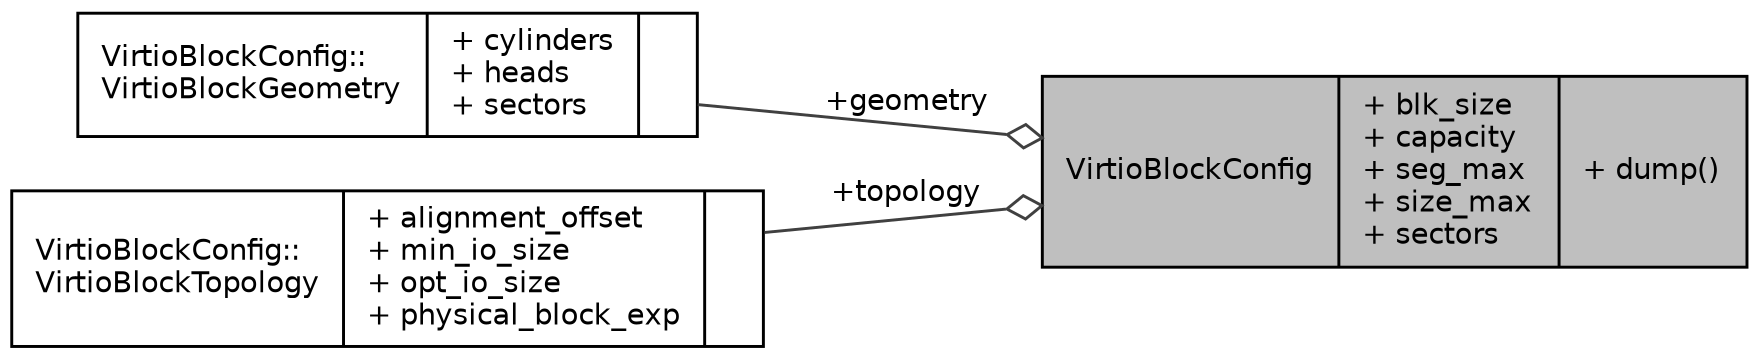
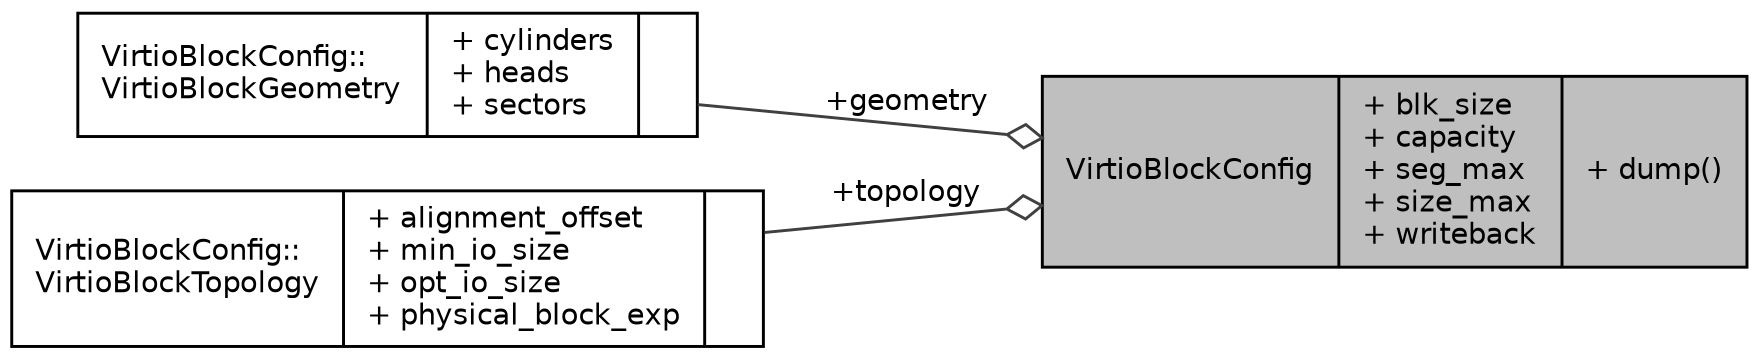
(1431, 235) -> (1450, 235)
